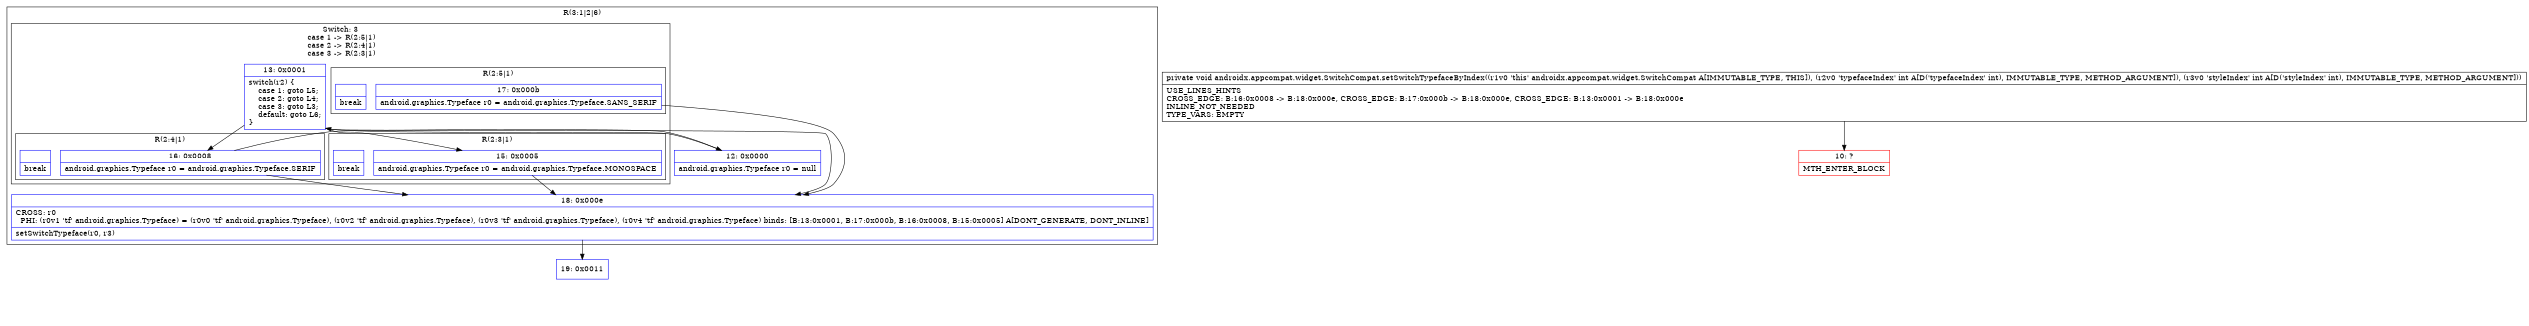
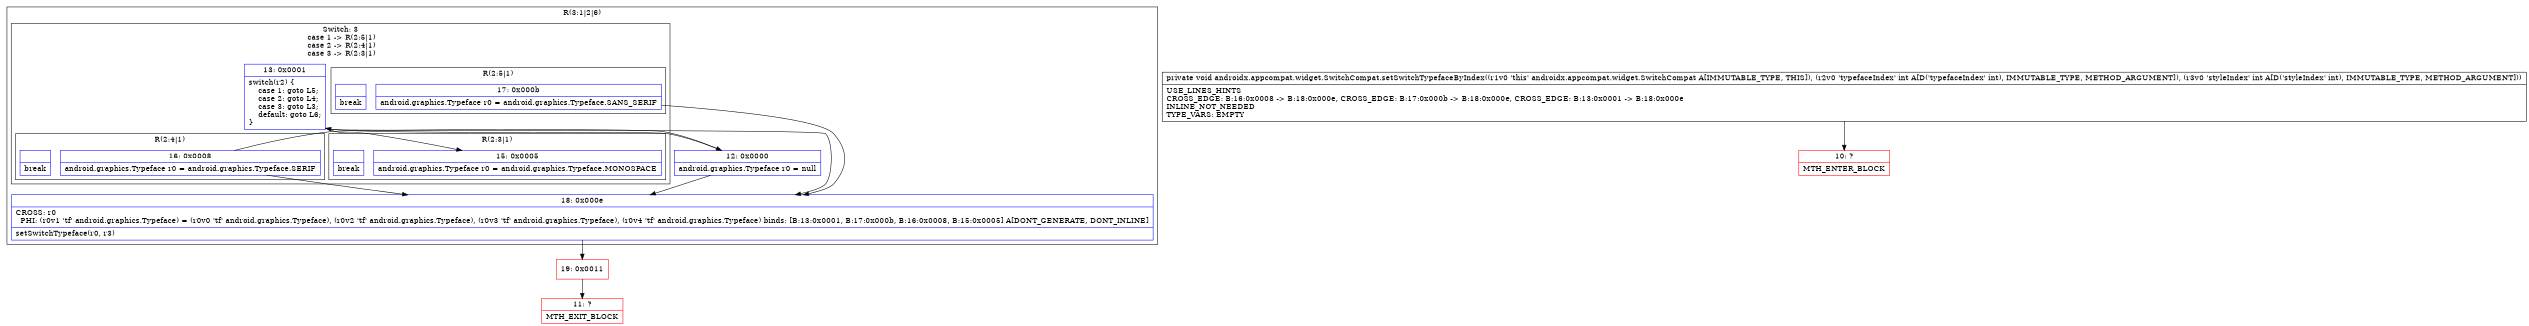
(227, 137) -> none
(547, 187) -> (683, 184)
(582, 269) -> (582, 269)
none -> (582, 311)
